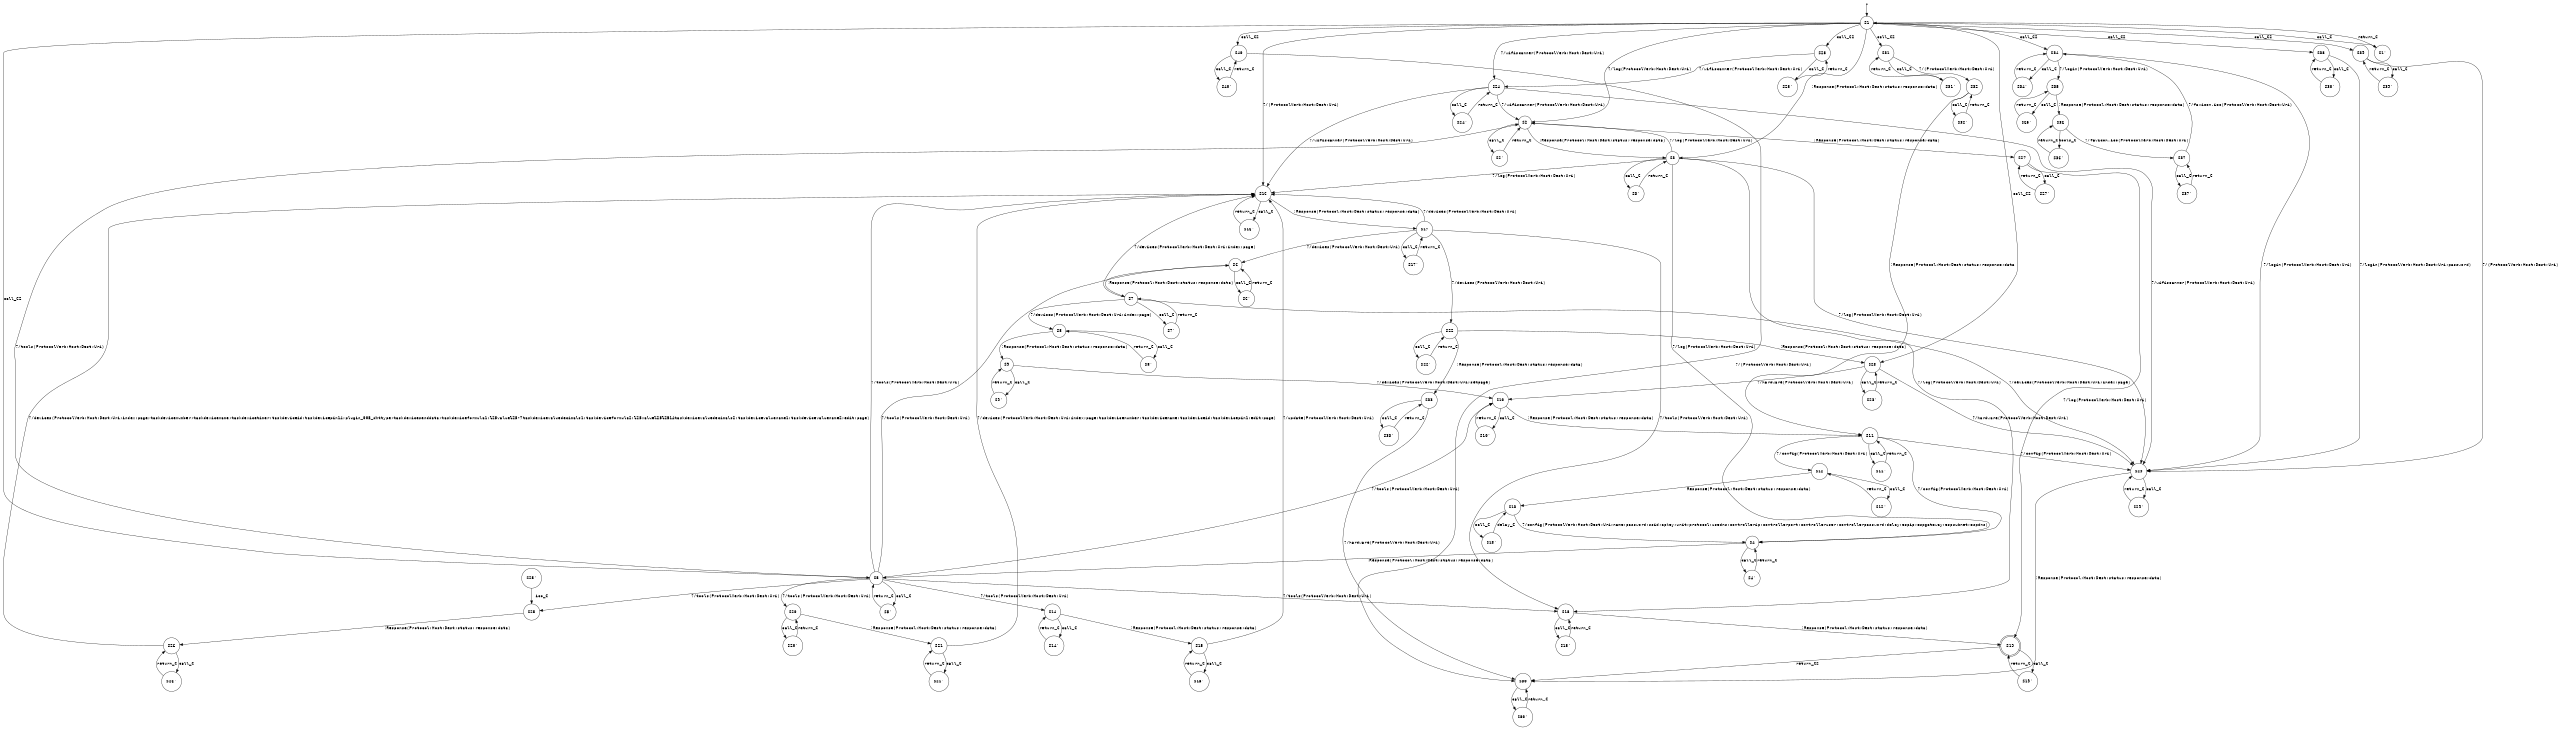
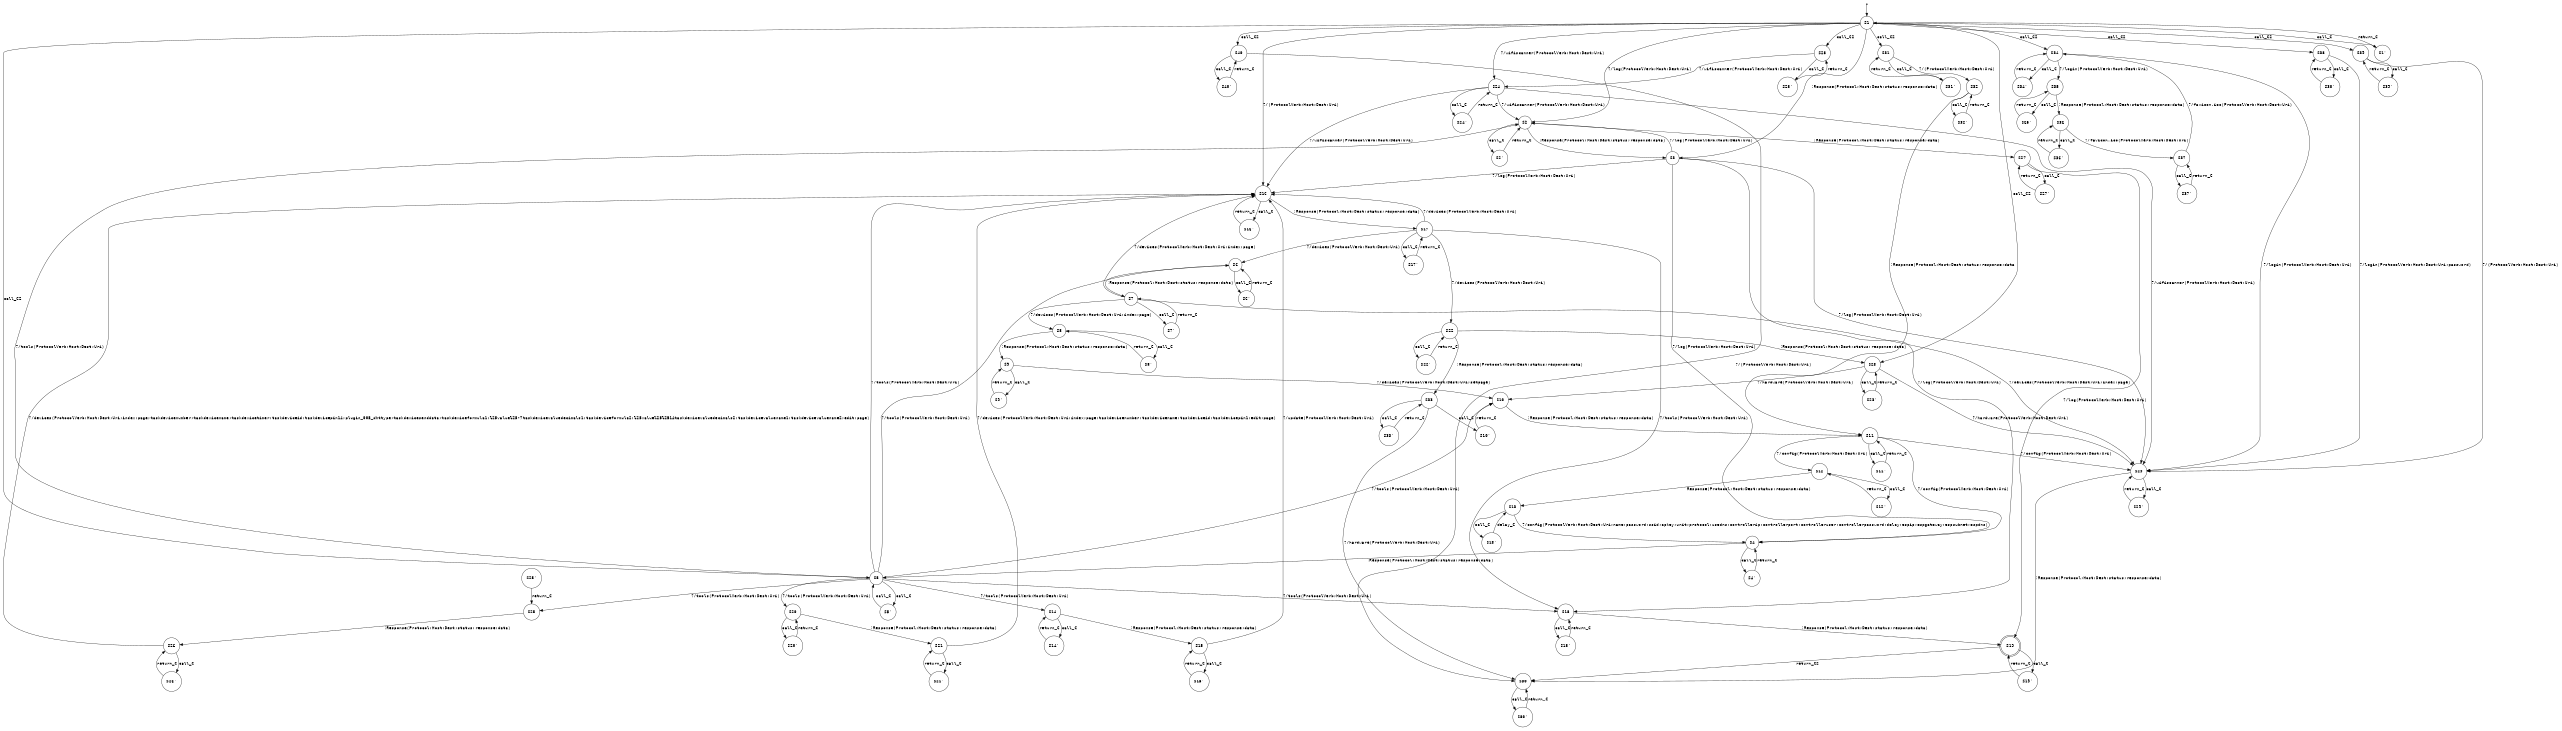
(2068, 140) -> (2068, 140)
(1636, 194) -> none
(1499, 418) -> (1455, 418)
(542, 596) -> (542, 596)
(884, 596) -> (884, 596)
